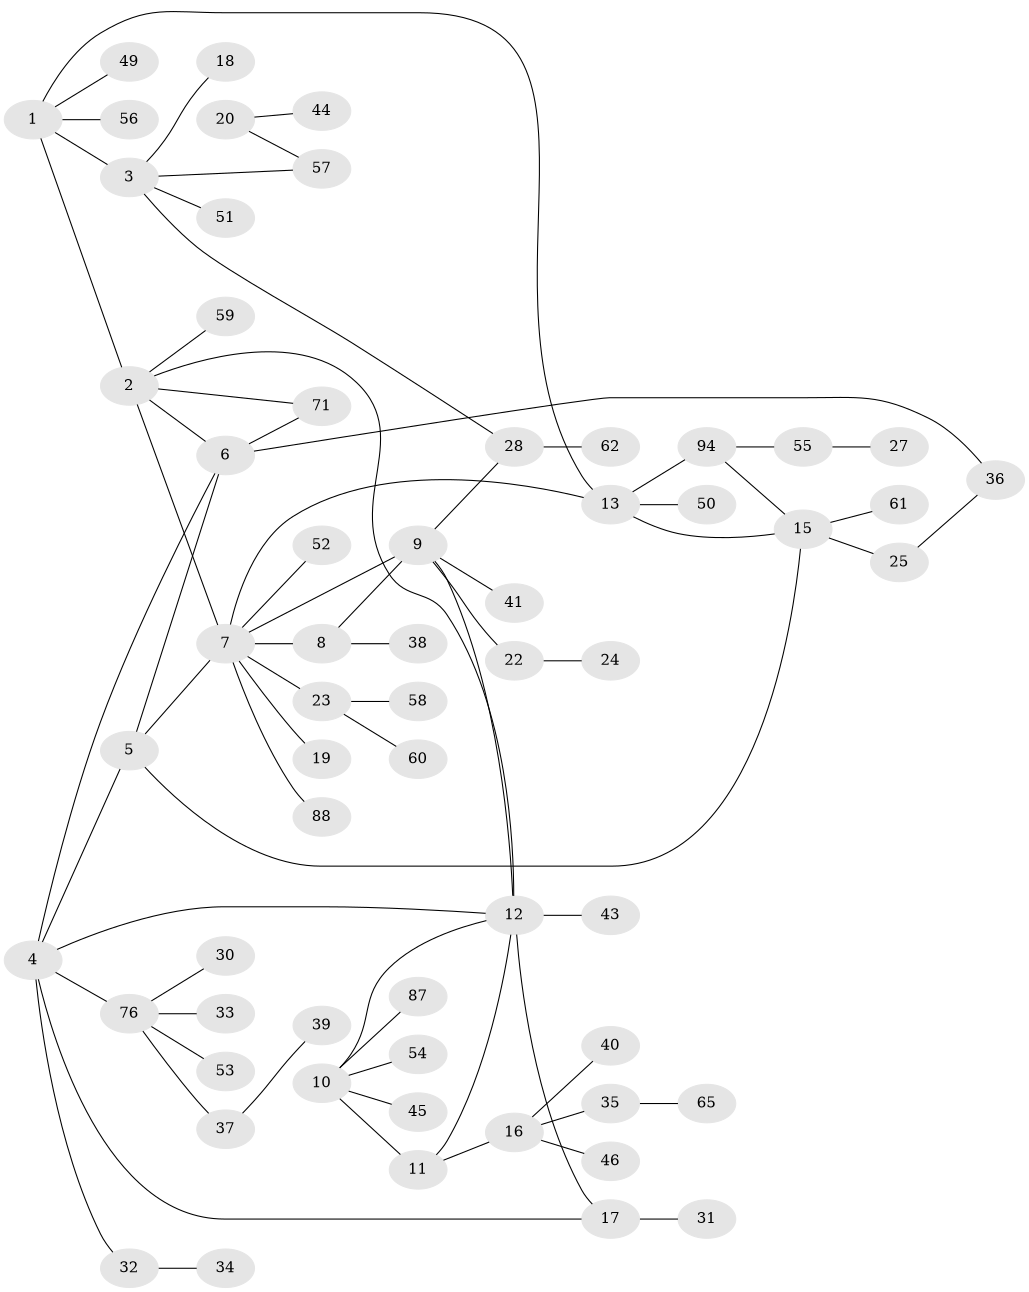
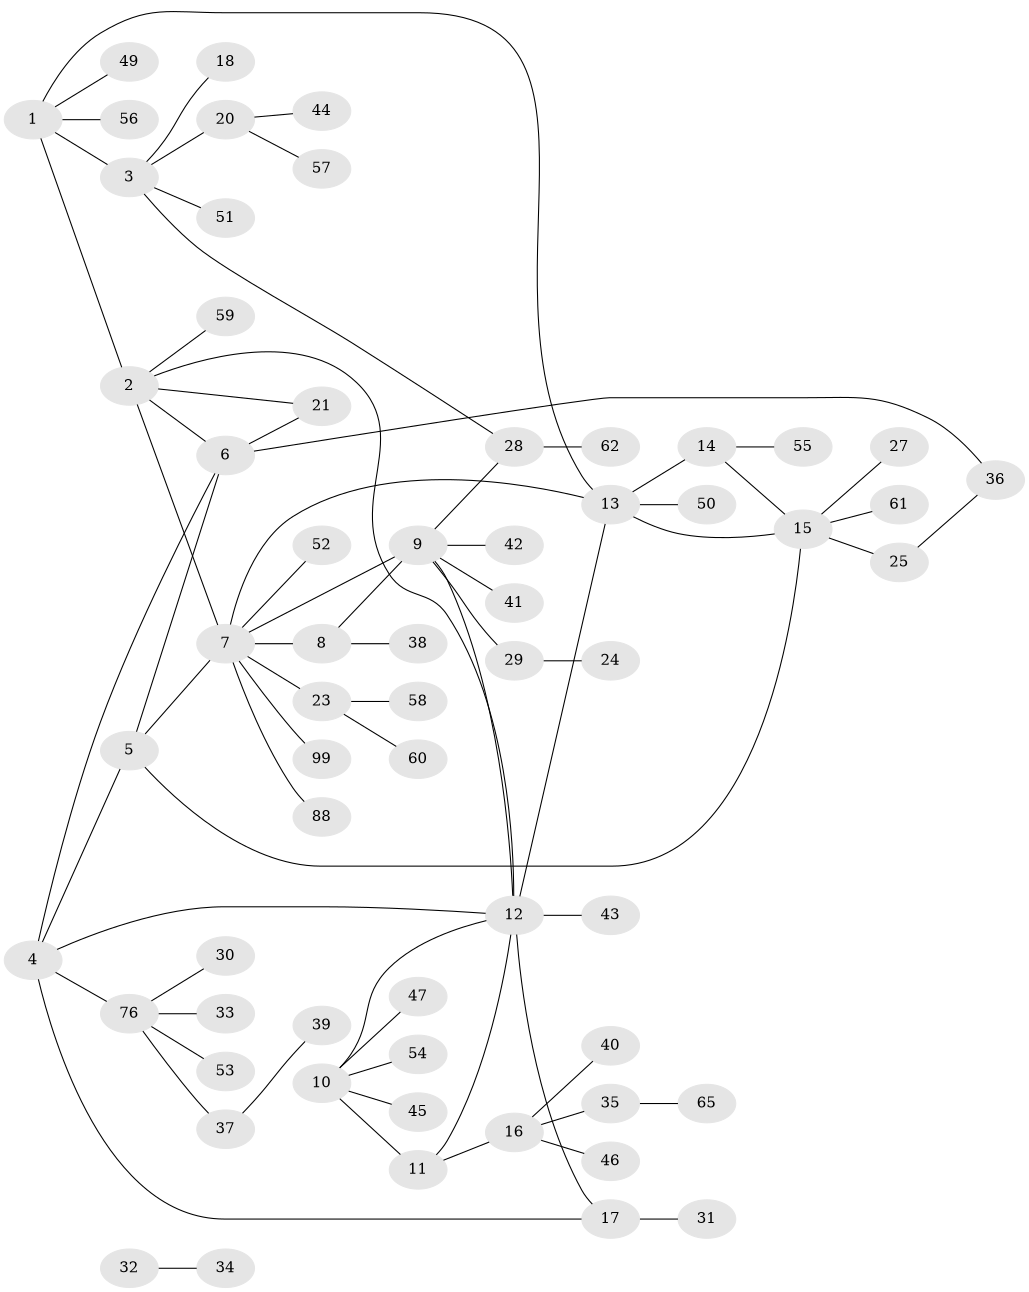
(226, 173) -> (178, 149)
(322, 406) -> (322, 406)
(707, 447) -> (707, 447)
(851, 447) -> (851, 488)
none -> (514, 545)
(514, 661) -> (514, 661)
none -> (562, 710)
(322, 759) -> (322, 759)
(418, 997) -> (418, 997)
(60, 1120) -> none
